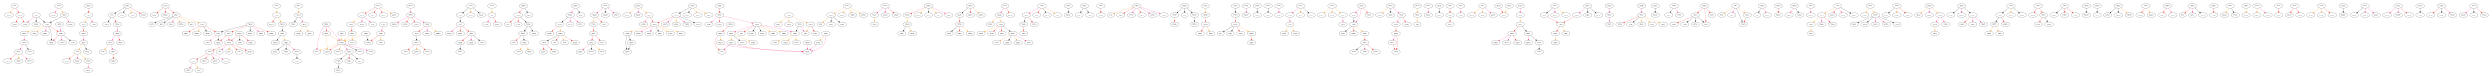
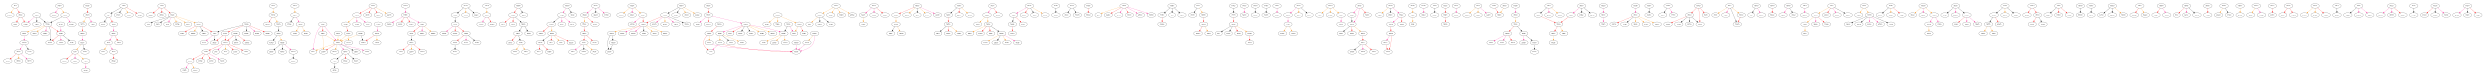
(1194, 19) -> (1196, 10)
